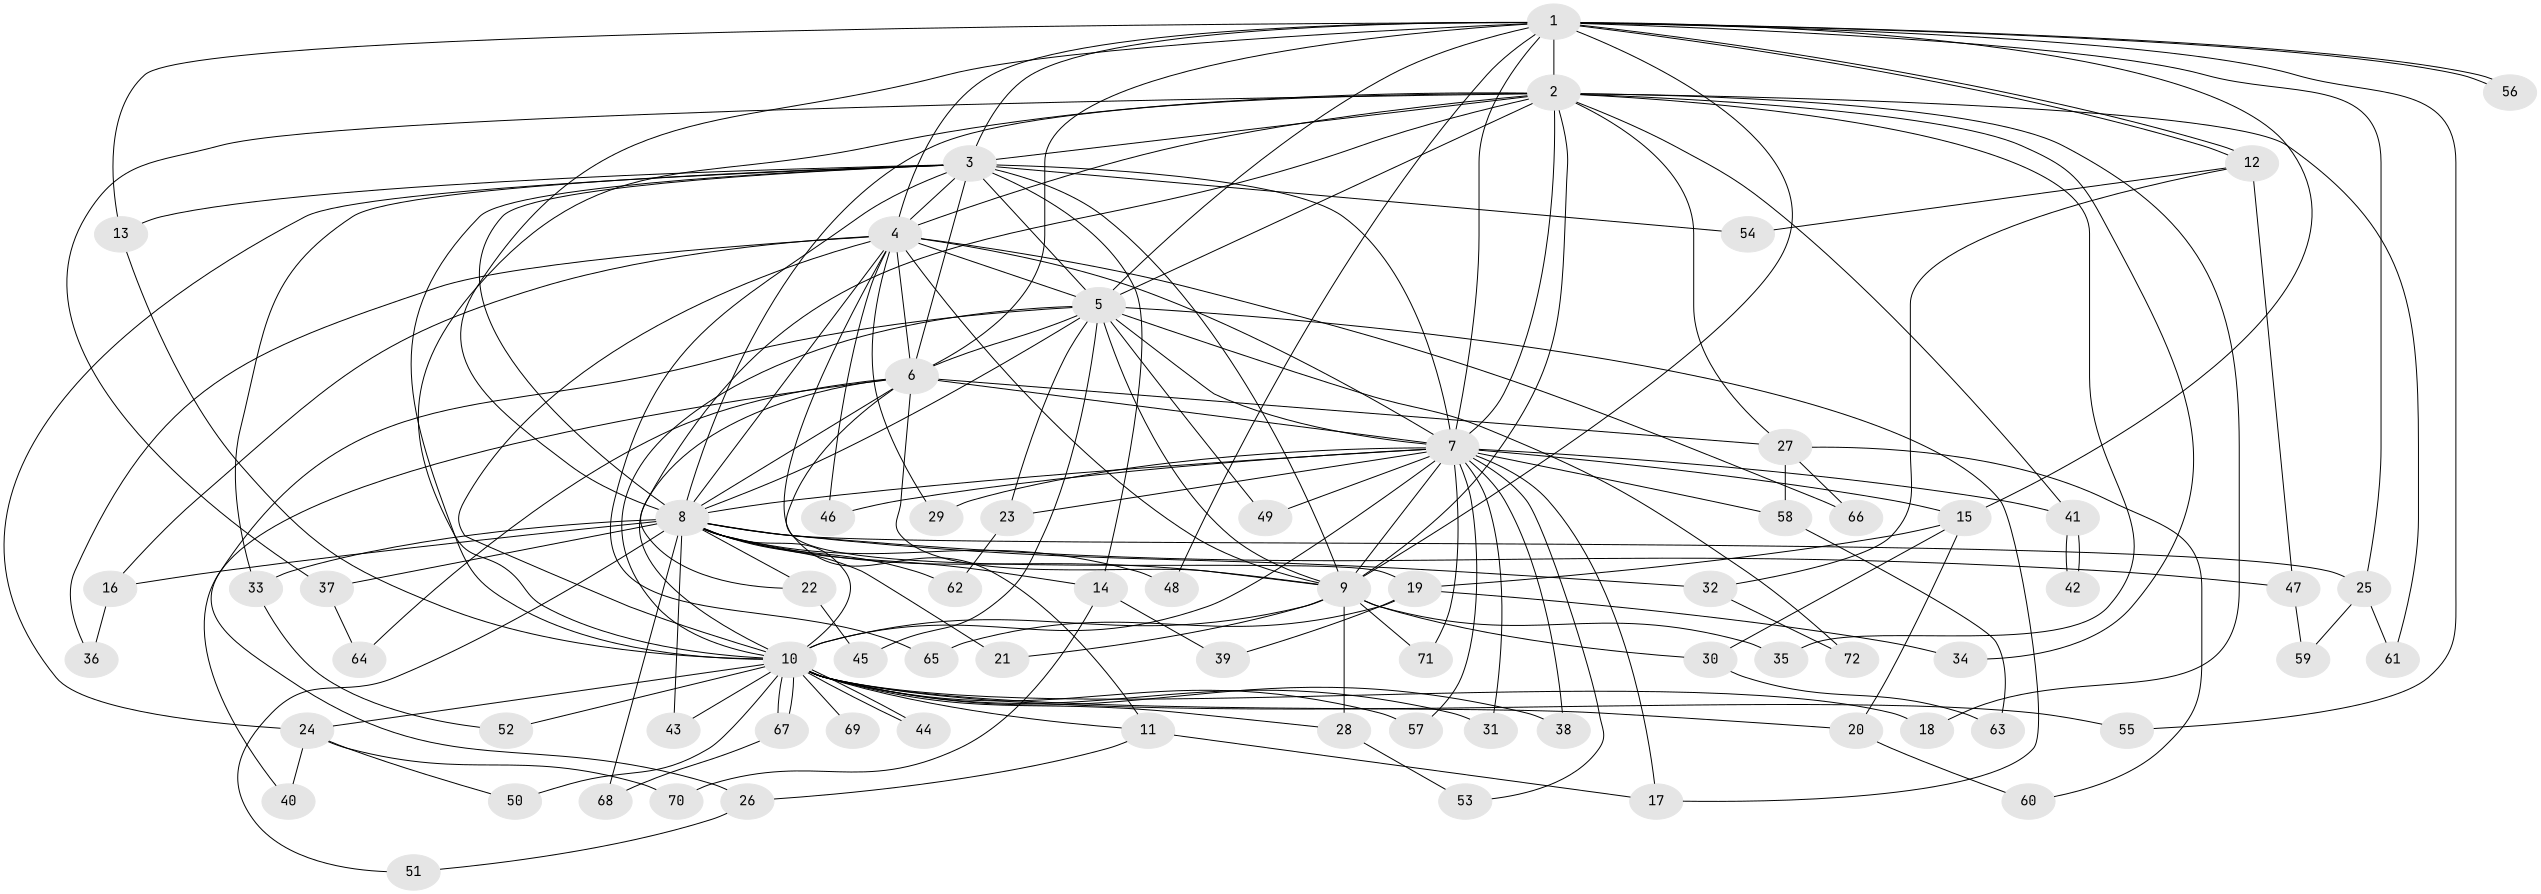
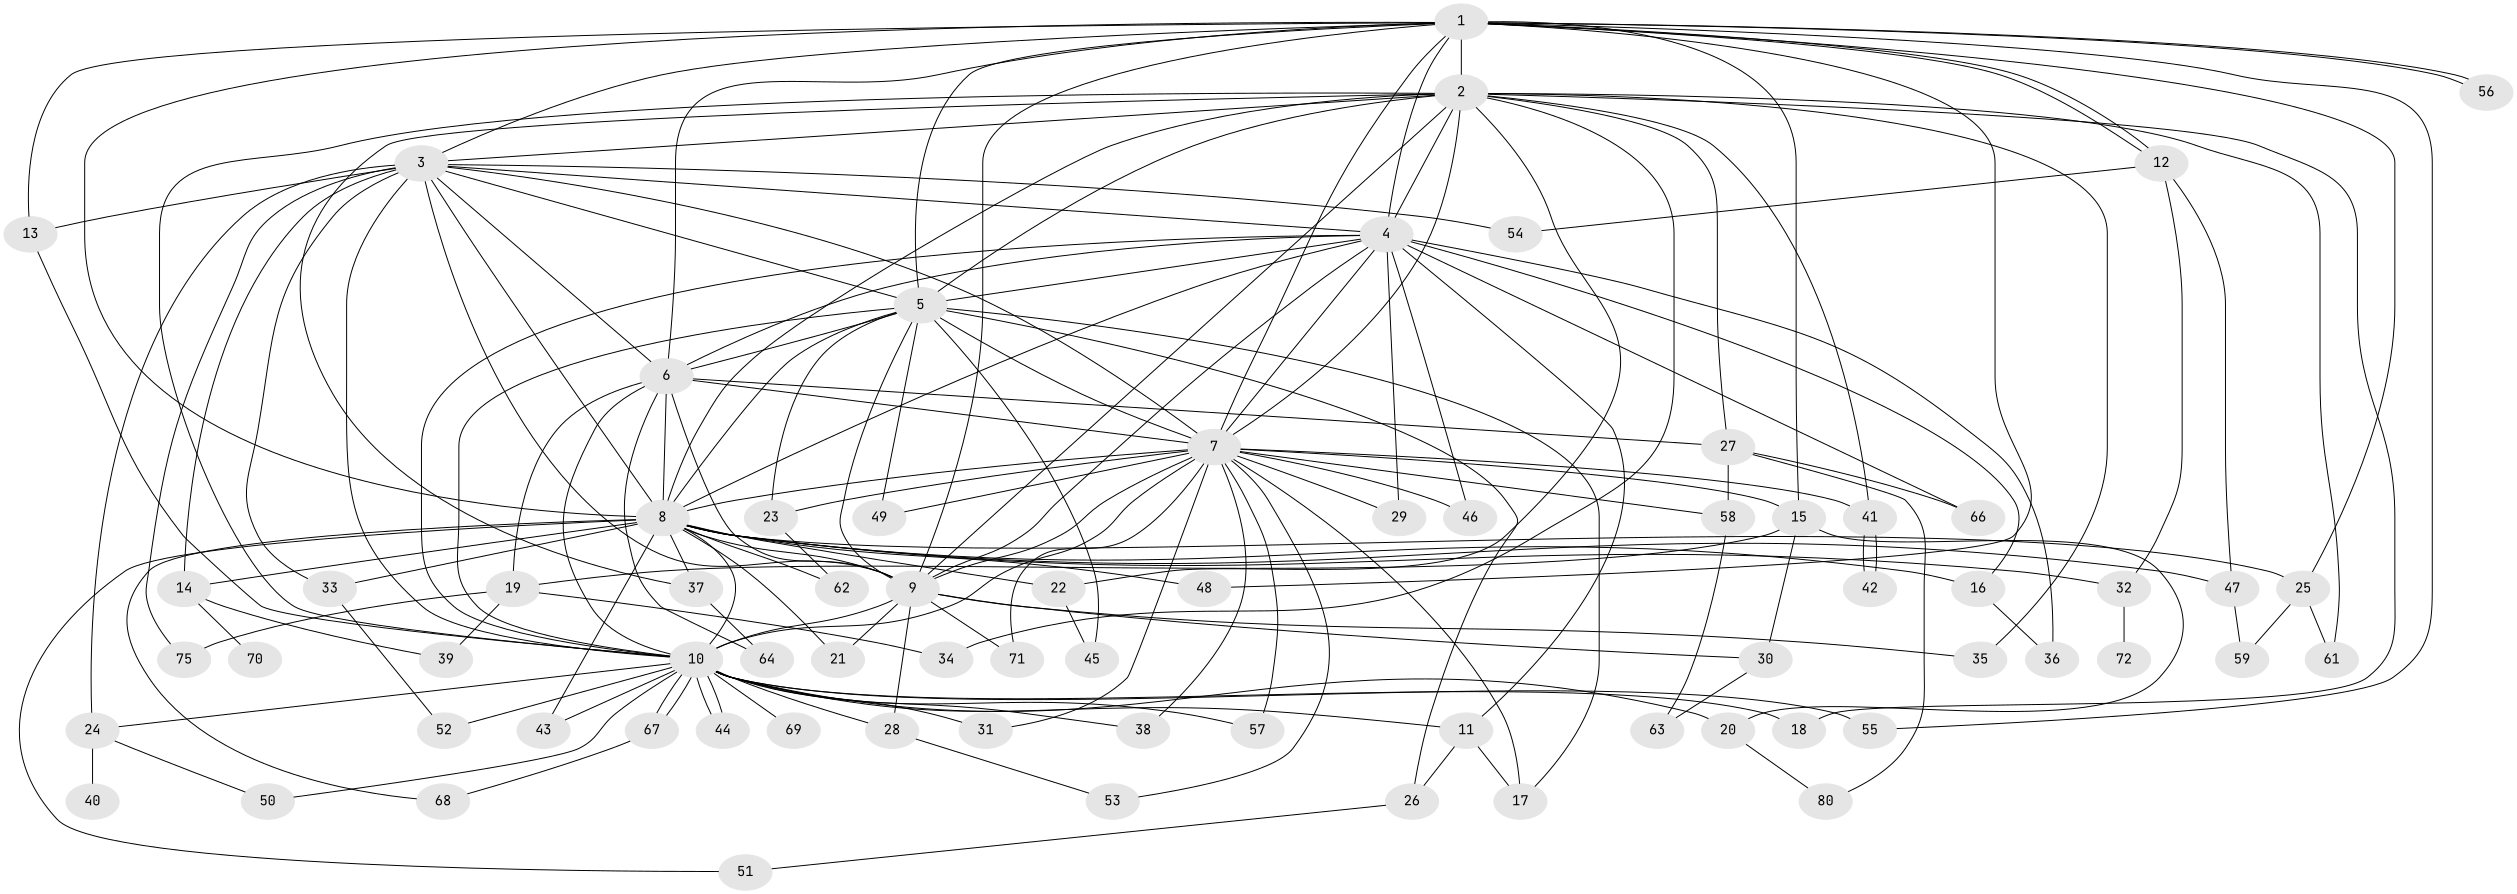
(1501, 435) -> none
(448, 461) -> none
(932, 660) -> (184, 660)
(492, 765) -> none
(2029, 802) -> (1826, 802)
